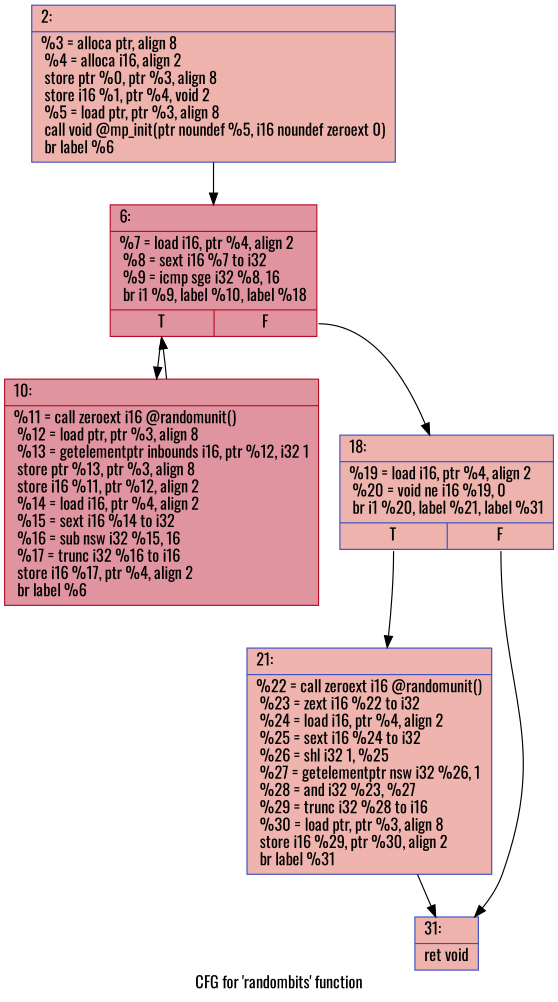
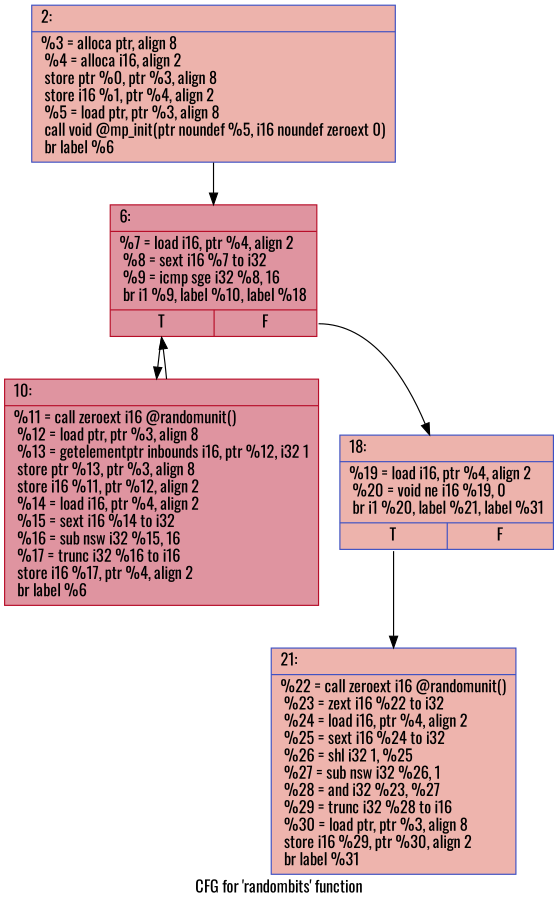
(126, 96) -> (128, 96)
(369, 774) -> (361, 774)
(447, 944) -> none
